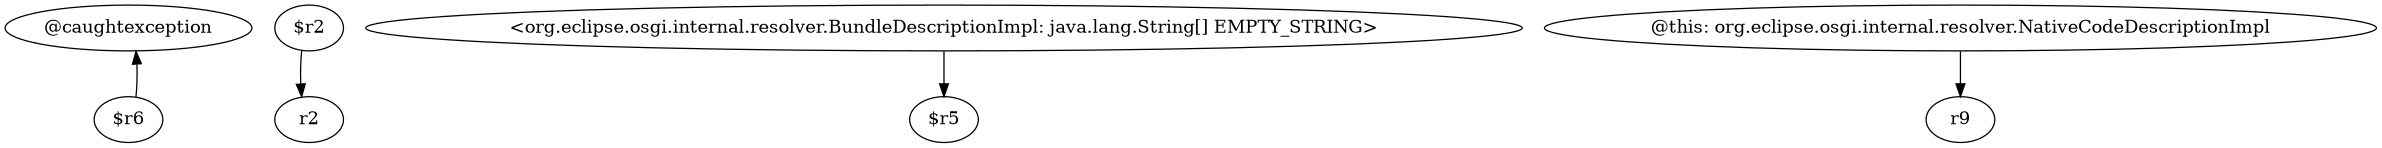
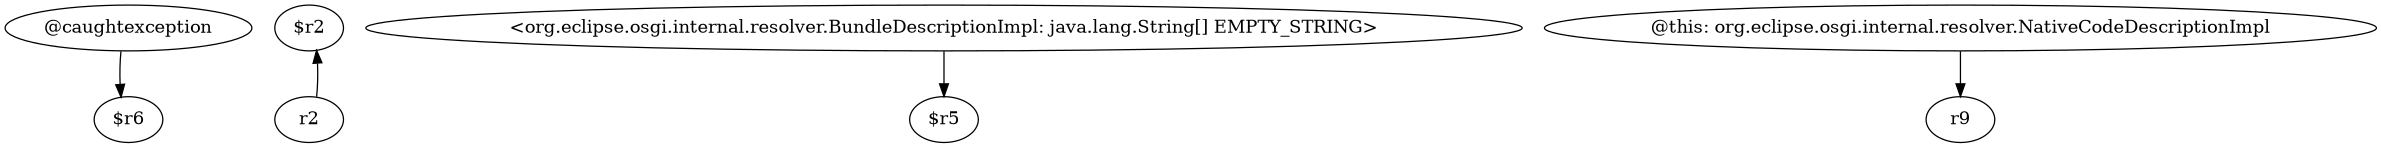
(301, 67) -> (318, 80)
(137, 81) -> (120, 68)
